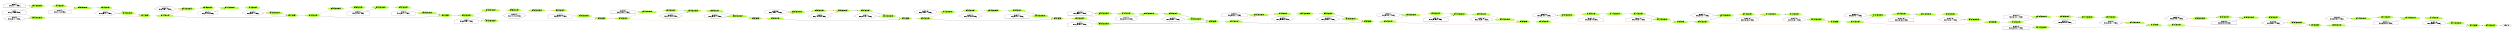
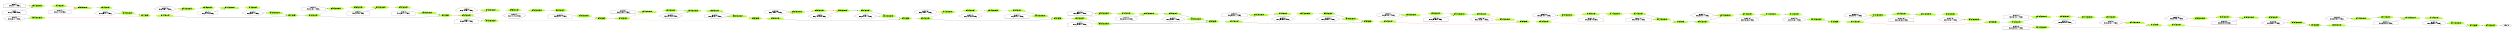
none -> (313, 9)
none -> (466, 10)
